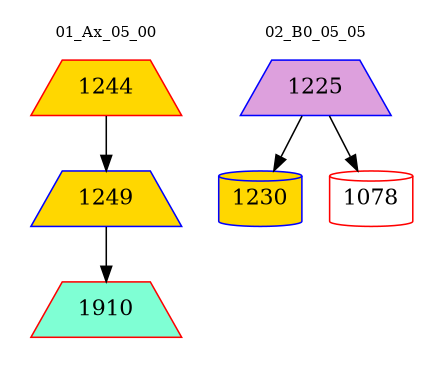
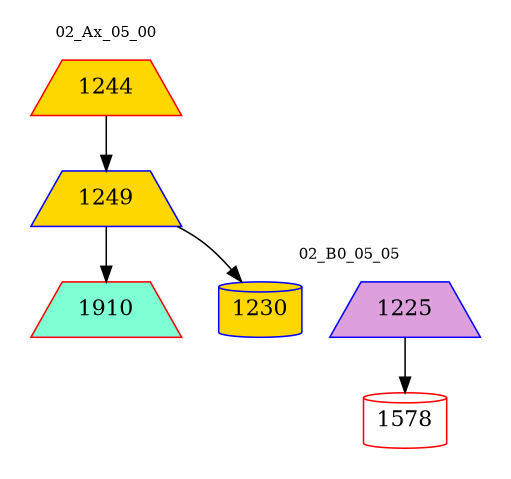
(106, 33) -> (106, 33)
(292, 136) -> (216, 253)
(371, 199) -> (405, 420)
